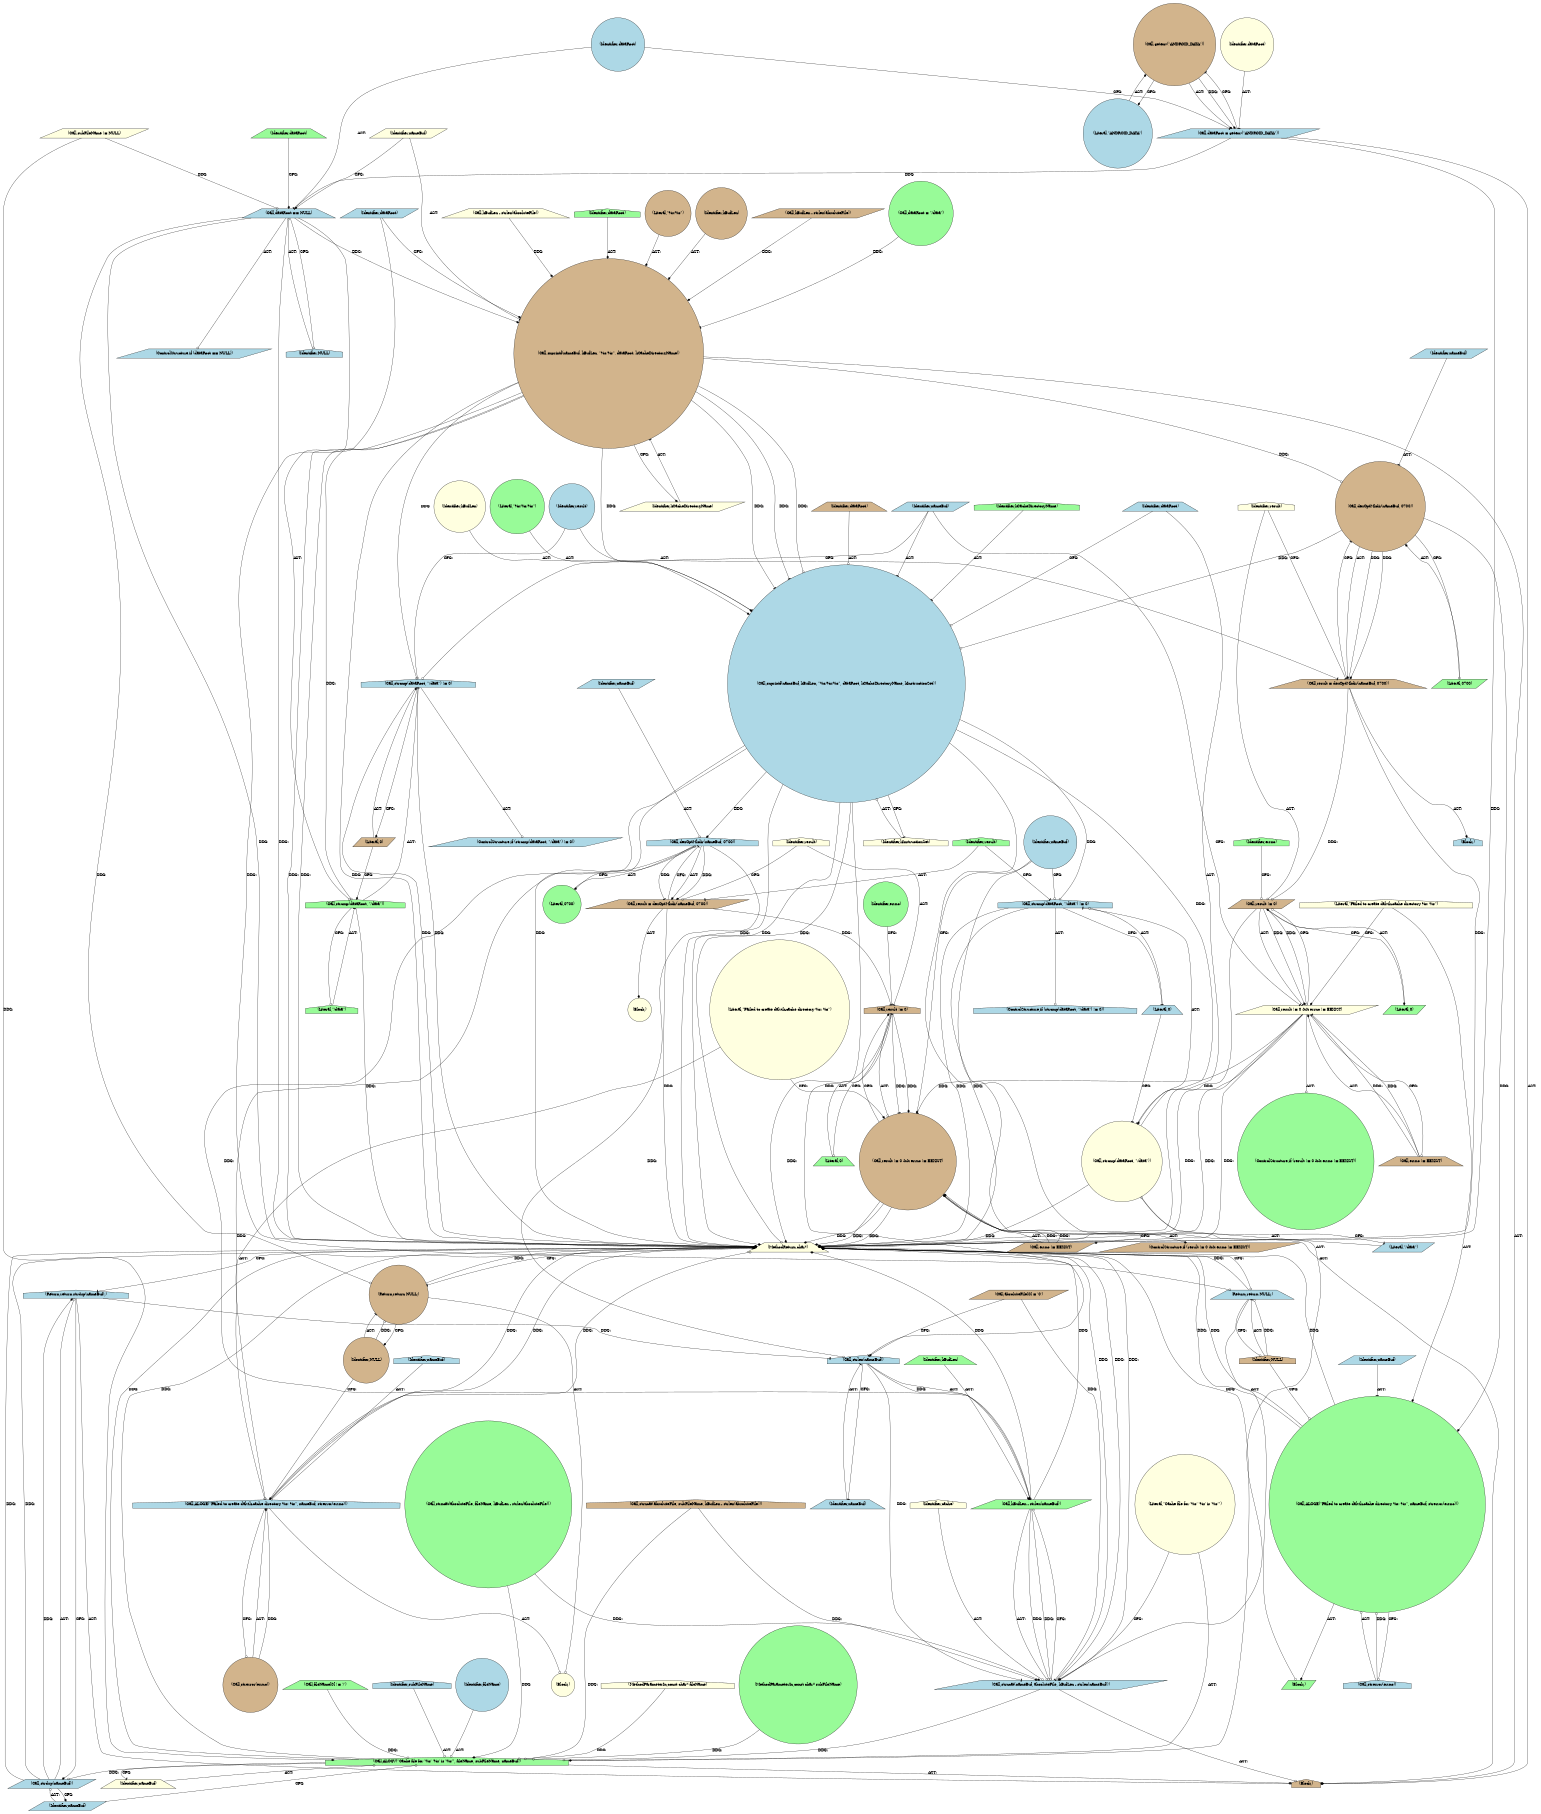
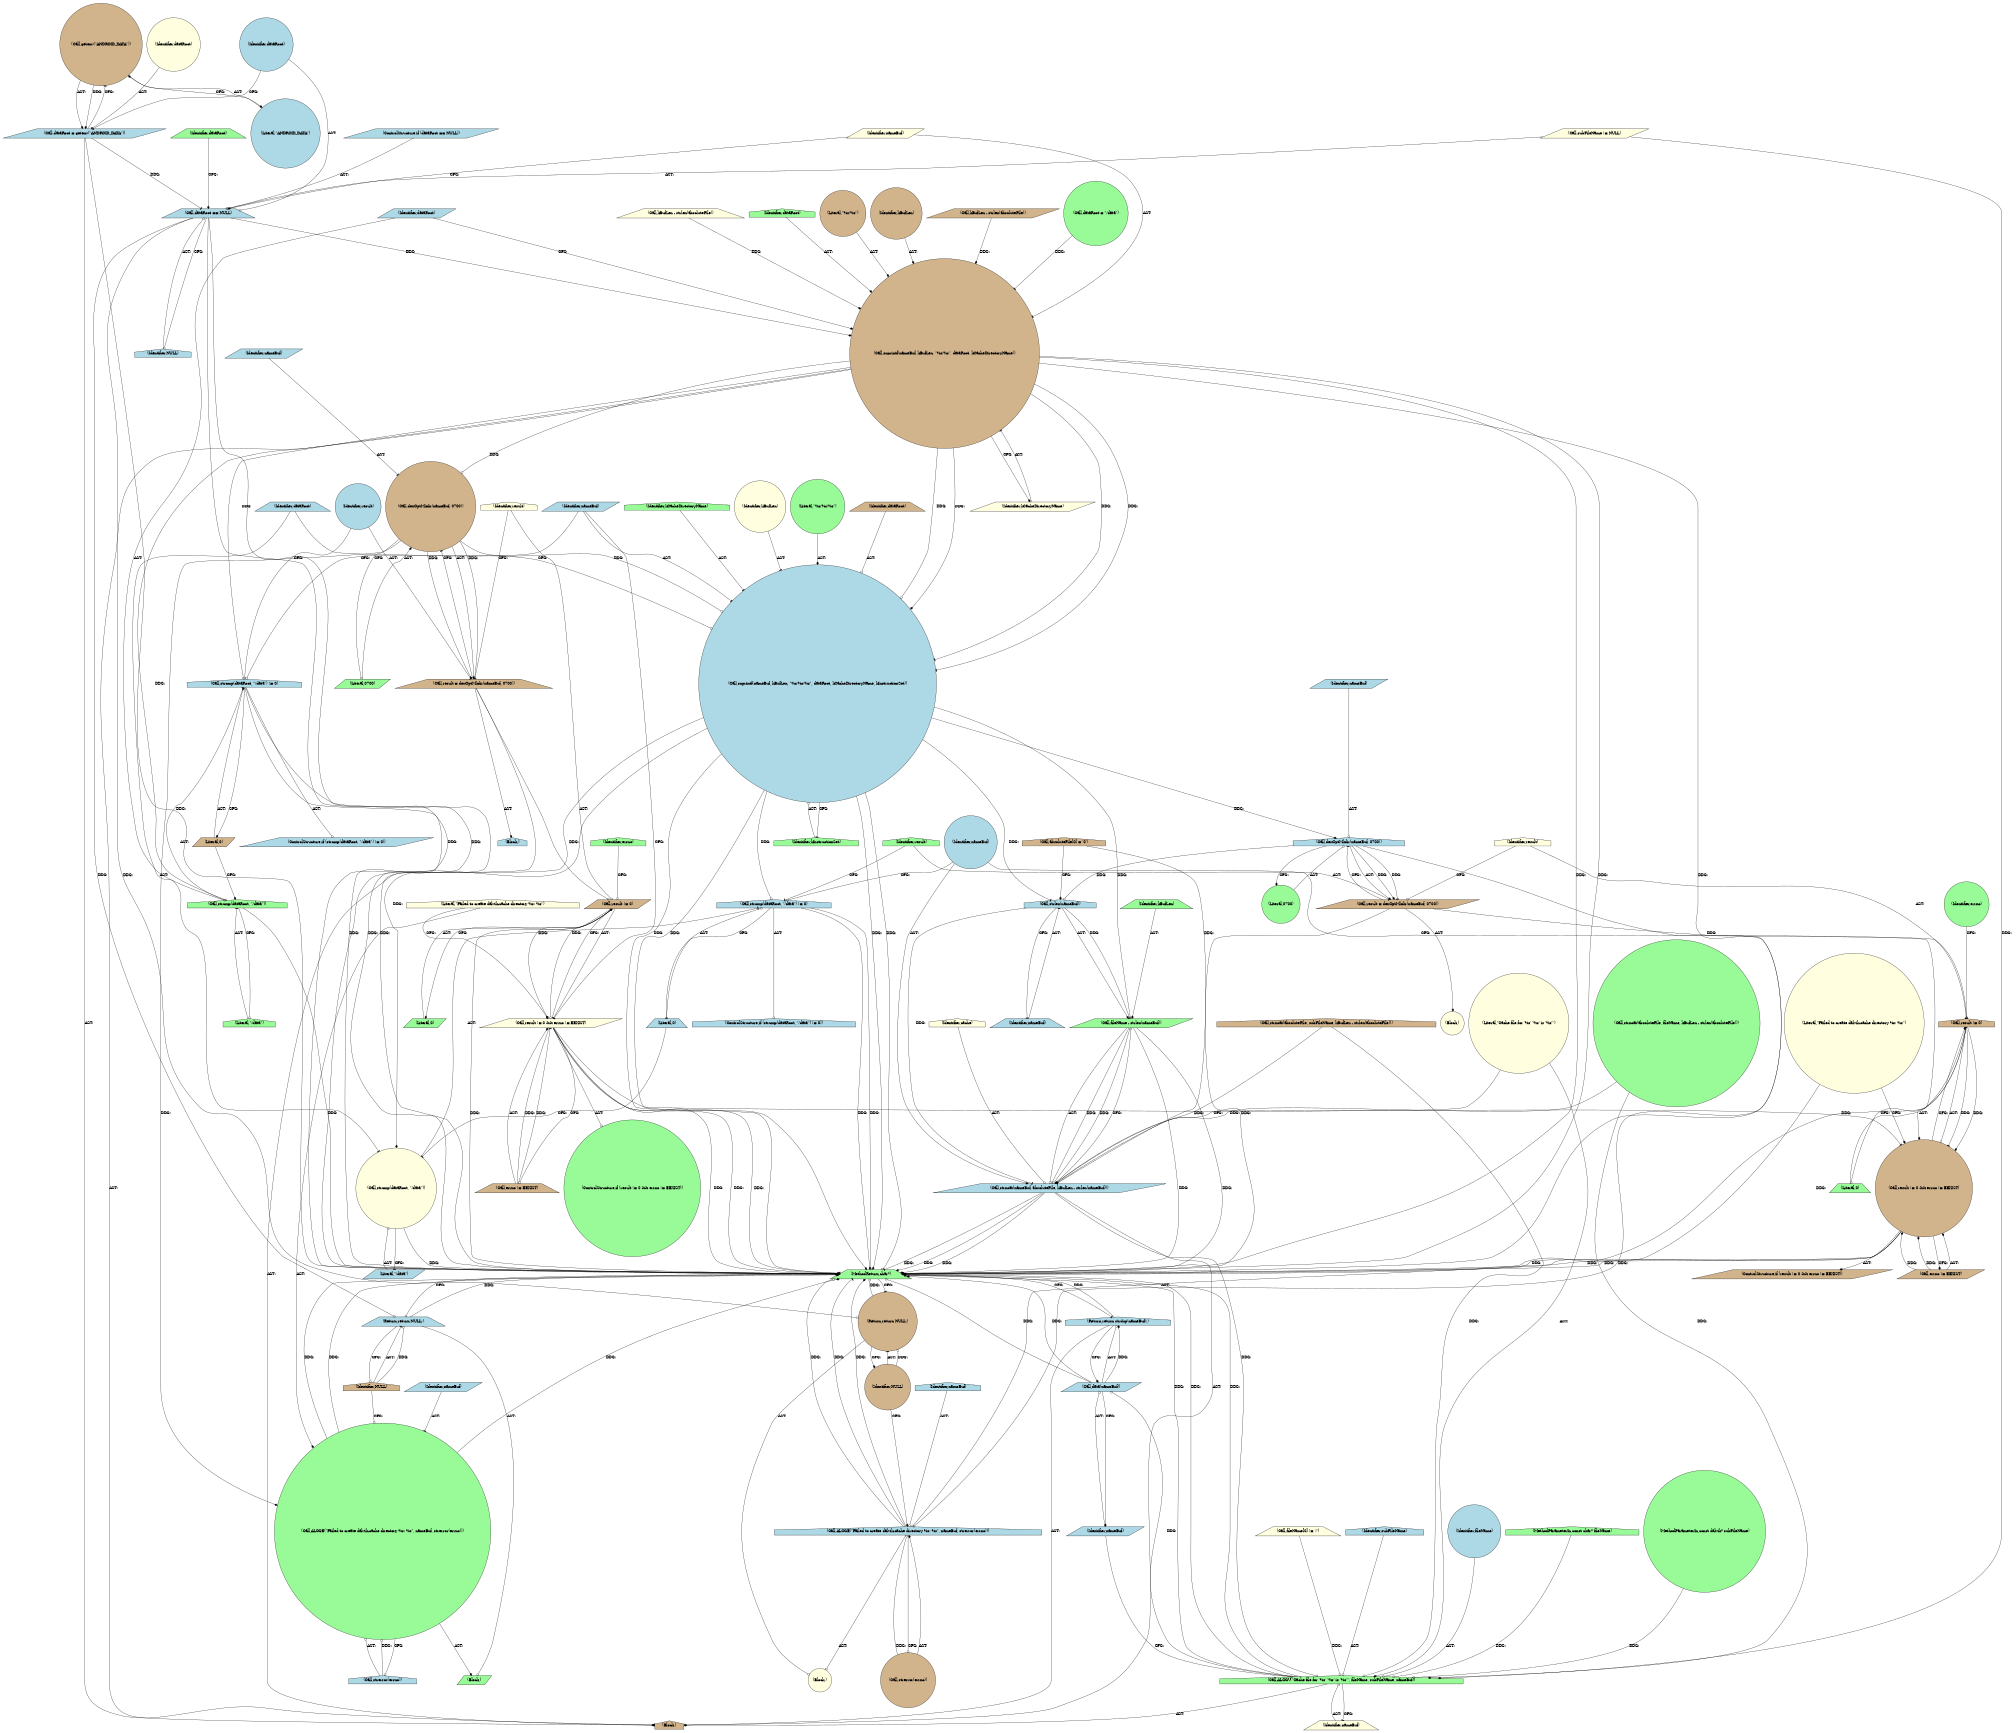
(203, 175) -> (670, 175)
(242, 283) -> (324, 180)
(906, 842) -> (816, 842)
(788, 1247) -> (871, 1274)
(1019, 1295) -> (1064, 842)
(467, 1324) -> (1059, 1282)
(1031, 1504) -> (1131, 1023)
(325, 1685) -> (1298, 1531)
(668, 1685) -> (1572, 1531)
(798, 1685) -> (1705, 1531)
(52, 1784) -> (1101, 1387)
